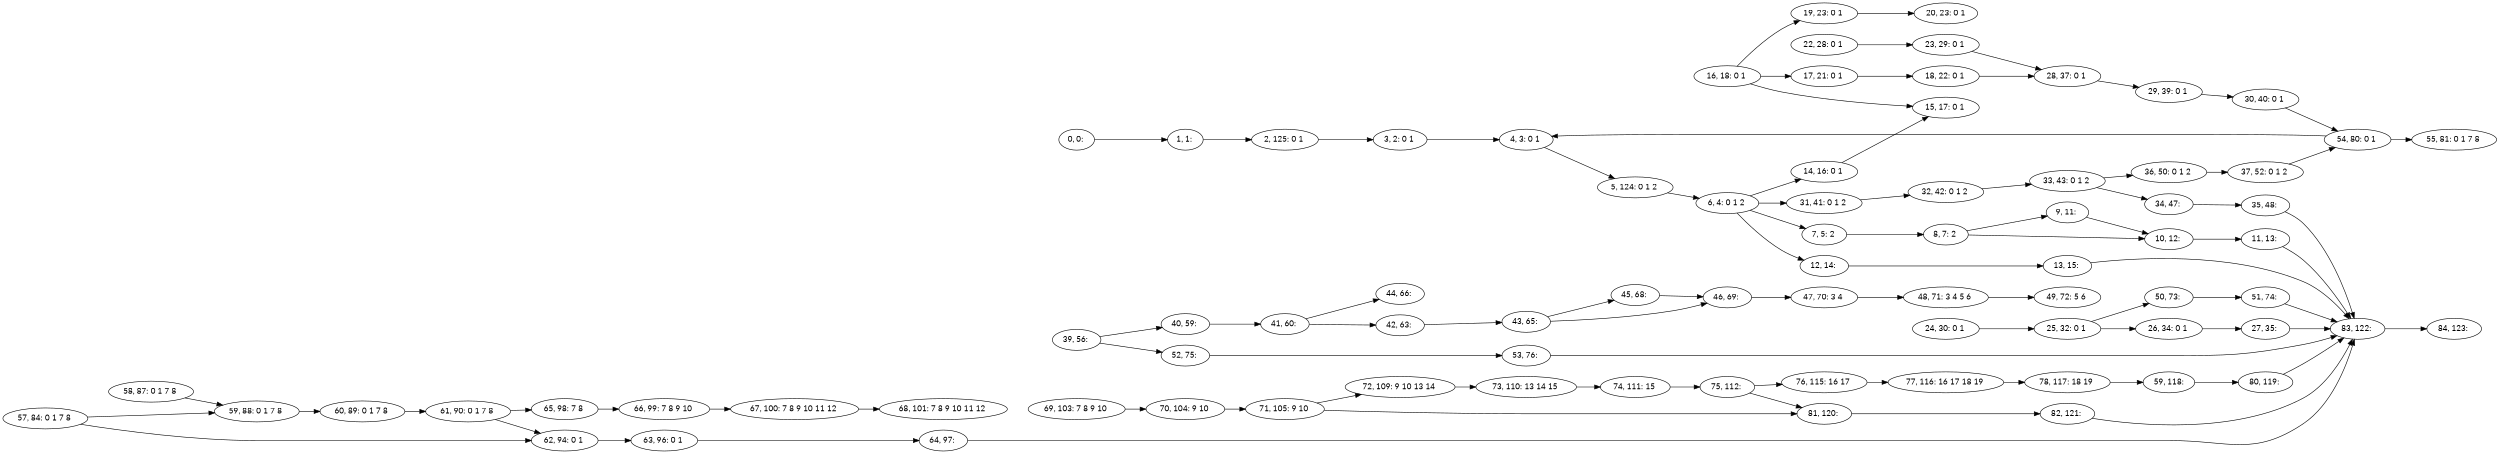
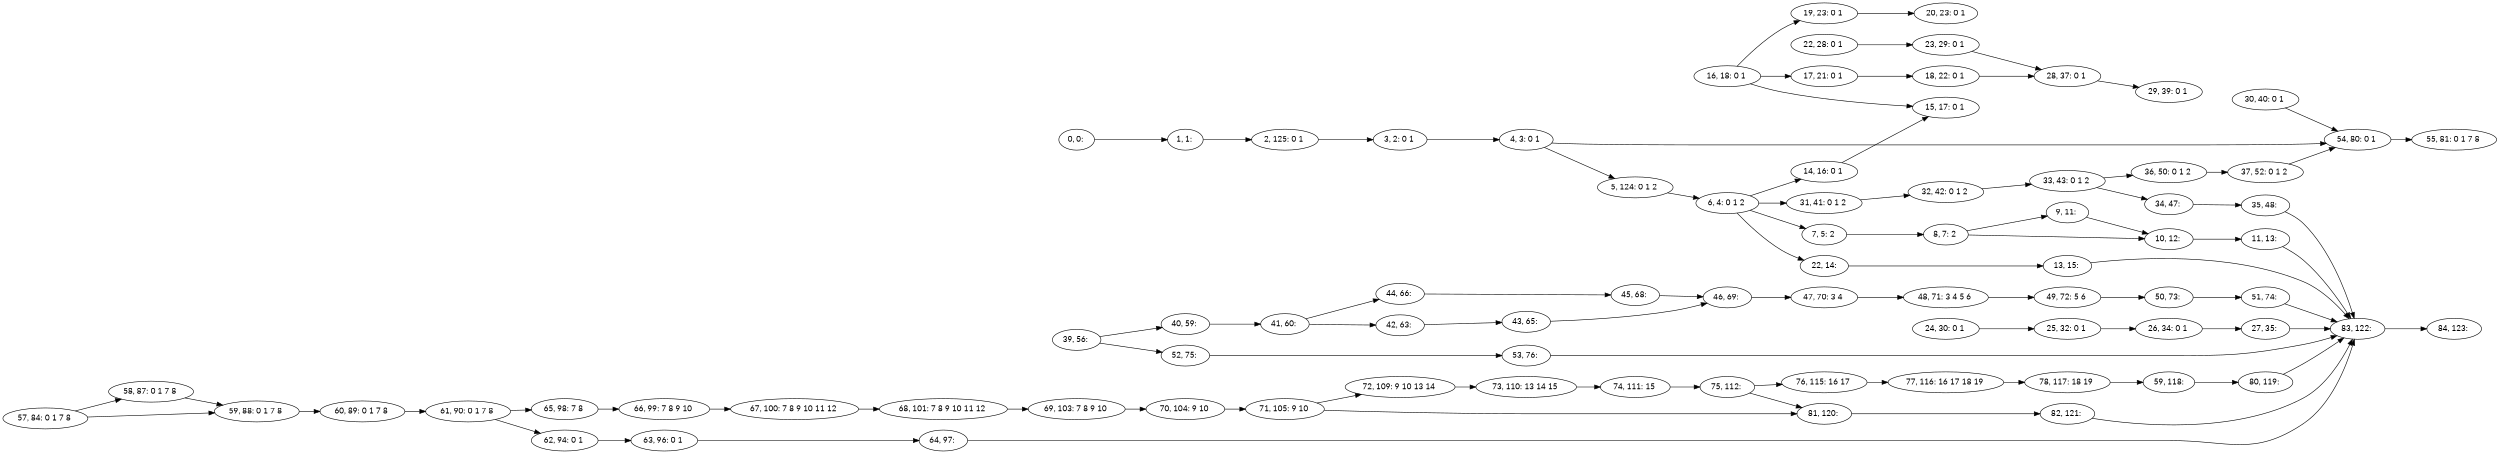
(2214, 95) -> none
(1942, 134) -> (1936, 145)
(1824, 266) -> (1824, 266)
(1578, 309) -> (1515, 294)
(2117, 313) -> (2120, 297)
none -> (1015, 409)
(303, 441) -> (96, 406)
